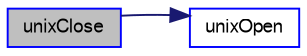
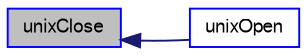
(146, 15) -> (165, 41)
